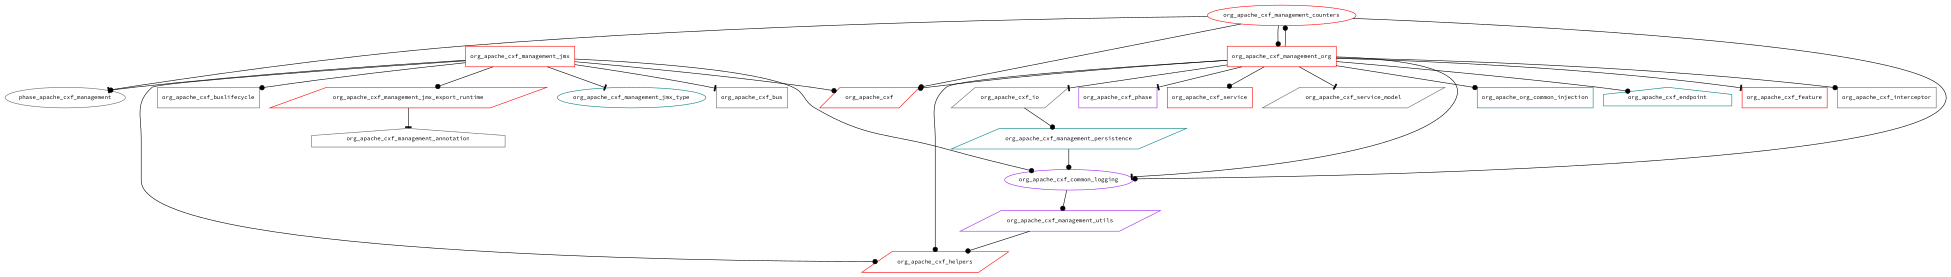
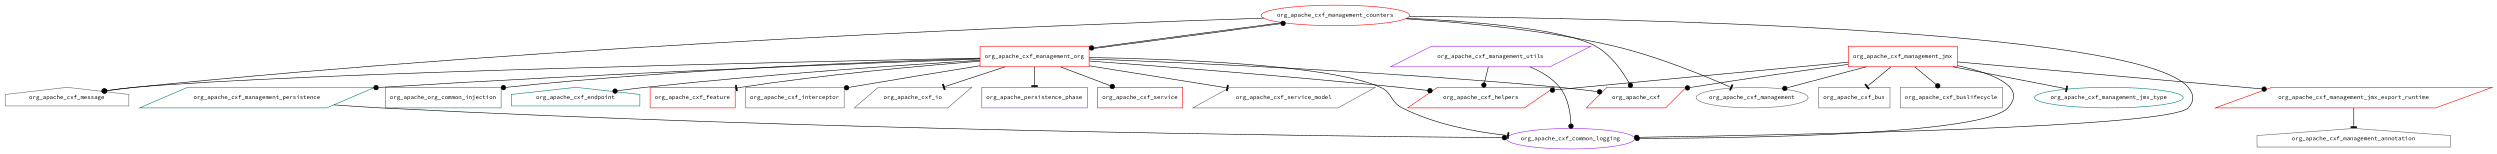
(65, 98) -> (1752, 98)
none -> (67, 98)
(1118, 98) -> (1035, 98)
(1037, 117) -> (589, 76)
(1065, 198) -> (1563, 93)
